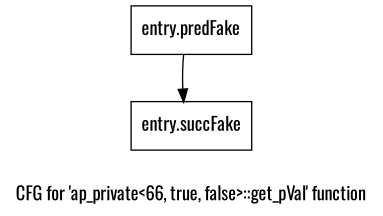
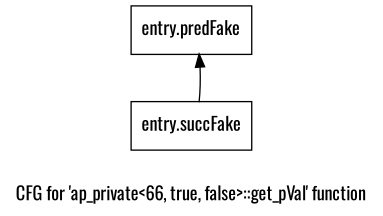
(183, 72) -> (200, 85)
